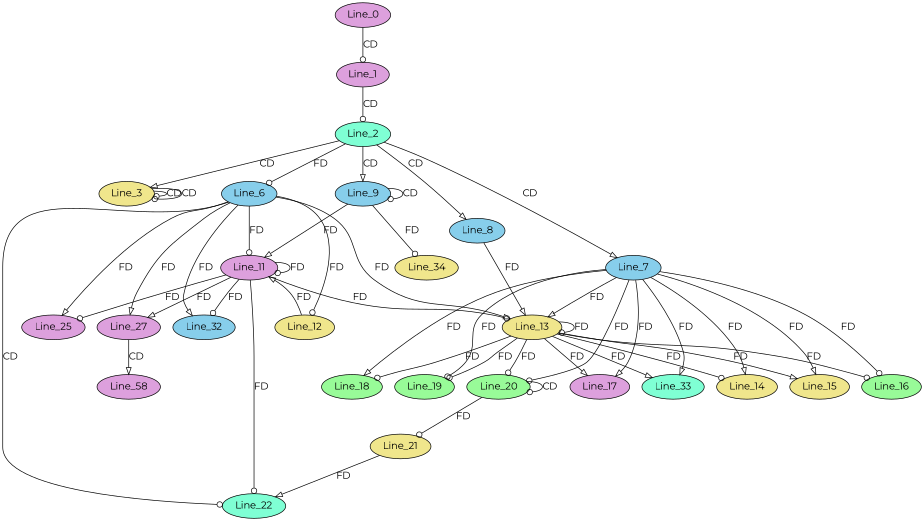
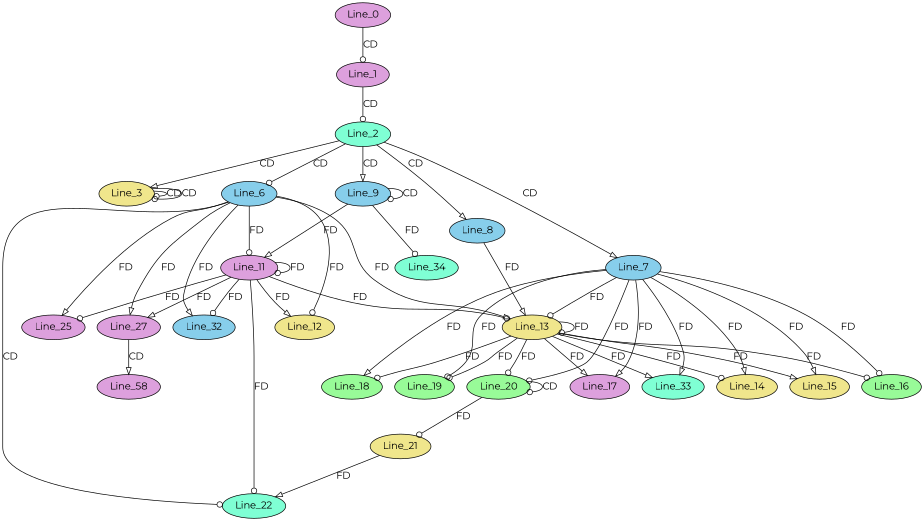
(320, 164) -> (320, 164)
(427, 268) -> (427, 268)
(292, 295) -> (270, 297)
(584, 295) -> (584, 295)
